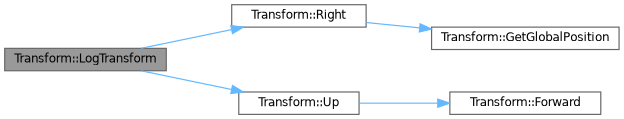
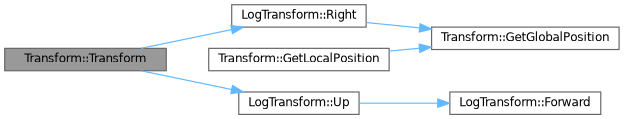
(299, 16) -> (299, 16)
(85, 60) -> (85, 60)
none -> (299, 60)
(299, 103) -> (299, 103)
(525, 103) -> (525, 103)
